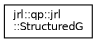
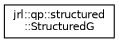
(48, 21) -> (59, 21)
